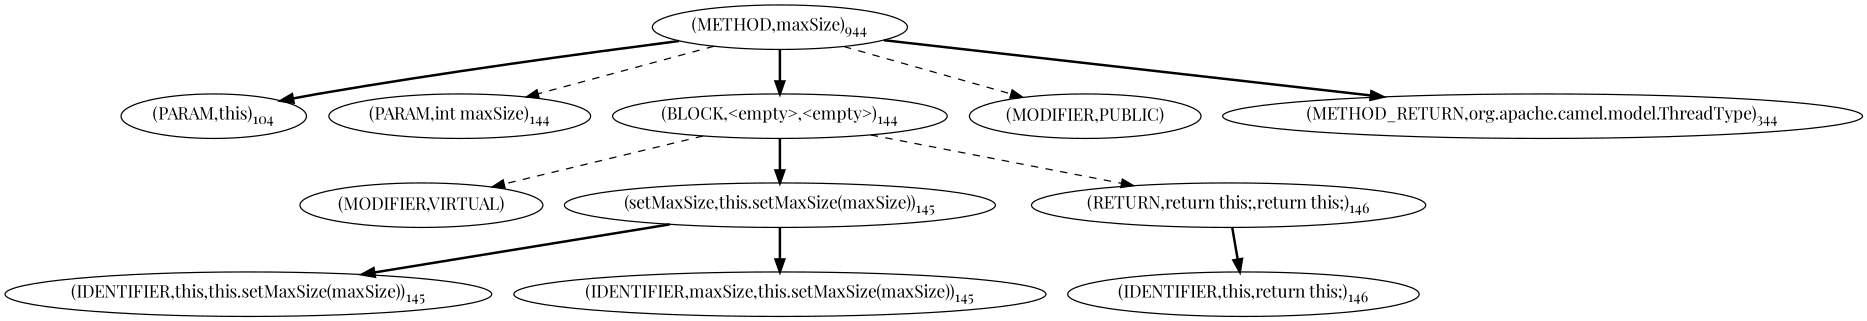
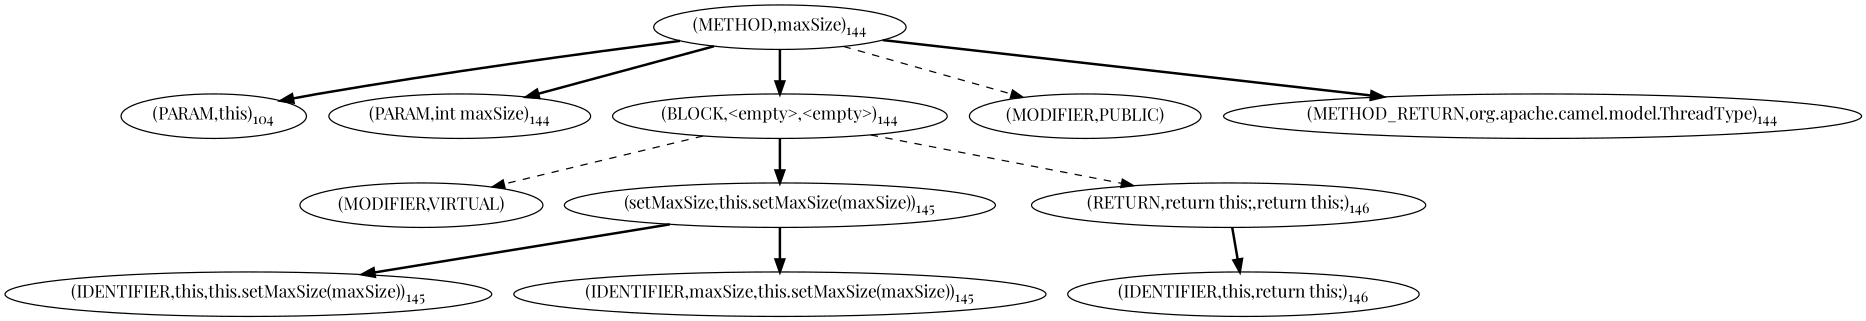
(857, 25) -> (857, 25)
(626, 70) -> (626, 70)
(1768, 114) -> (1768, 114)
